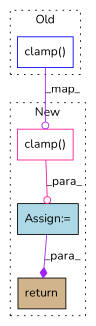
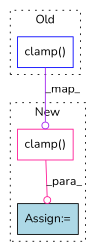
(42, 293) -> none
